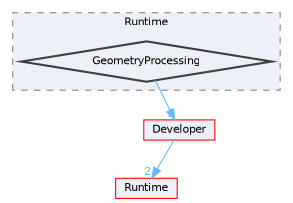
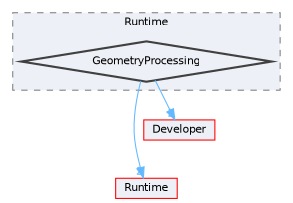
(166, 155) -> (134, 124)
